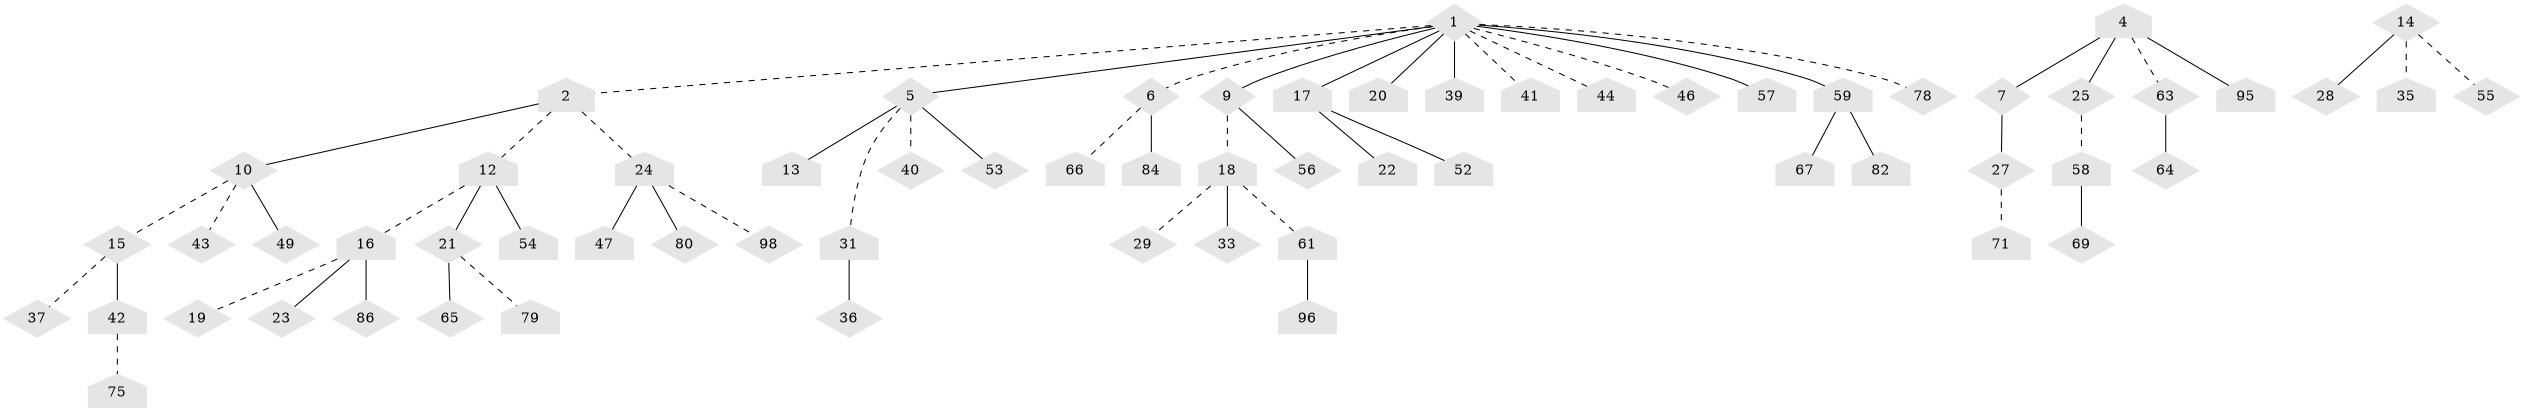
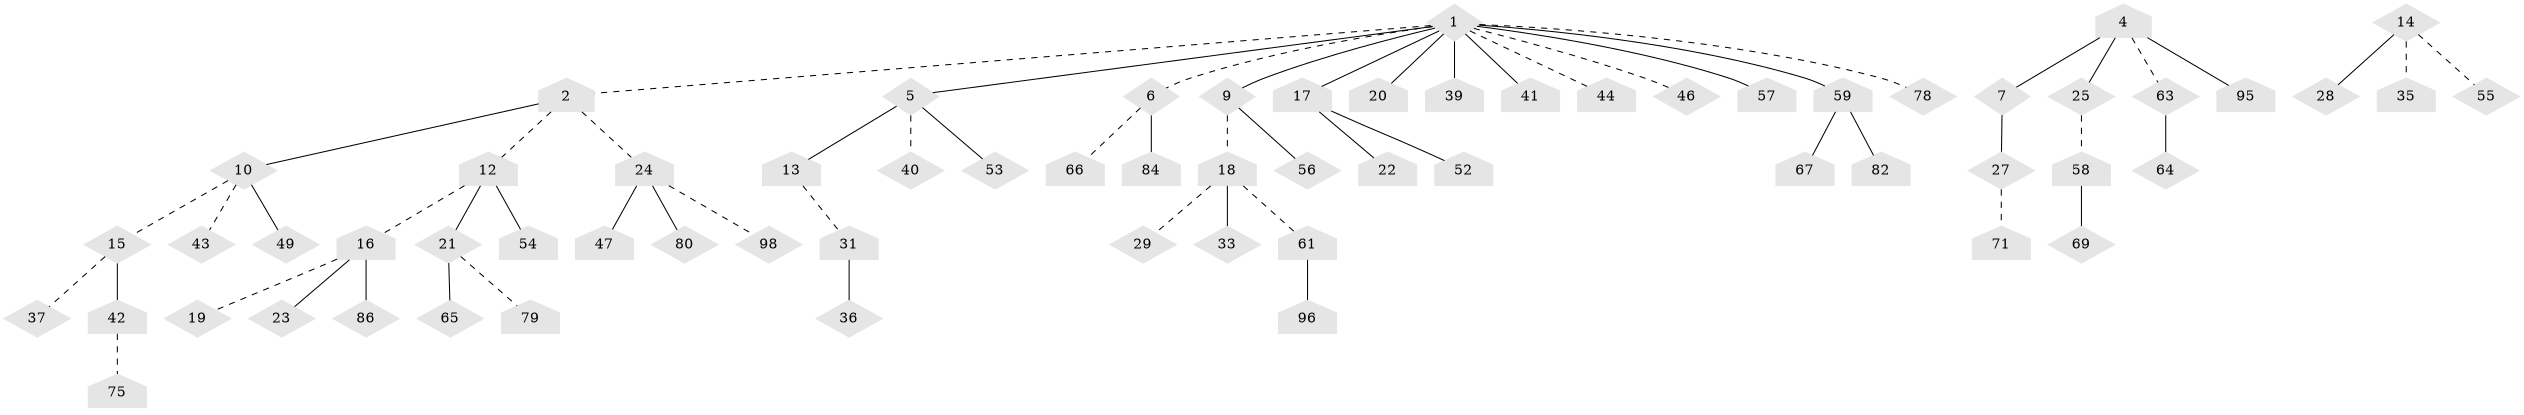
(1492, 59) -> (1492, 59)
(864, 163) -> (821, 208)
